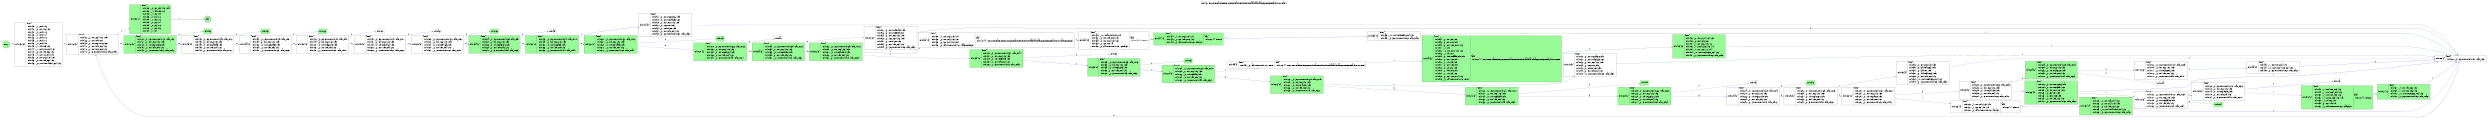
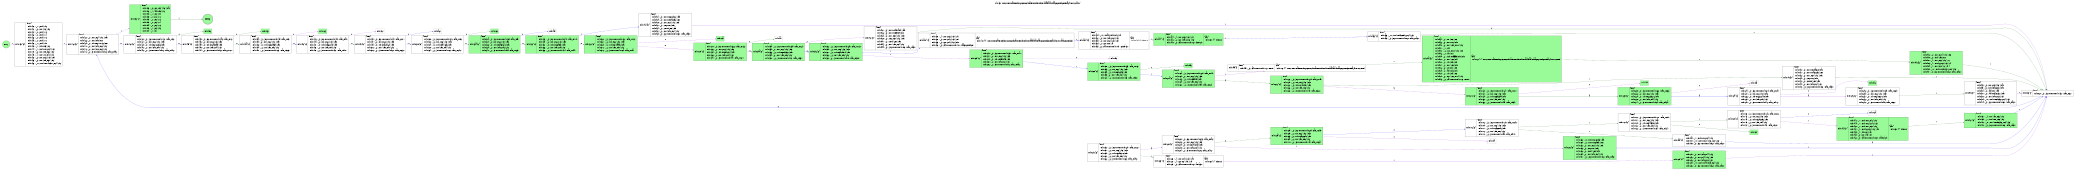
(208, 19) -> (208, 19)
(150, 44) -> (150, 44)
(2106, 94) -> (1568, 125)
(1839, 96) -> none
